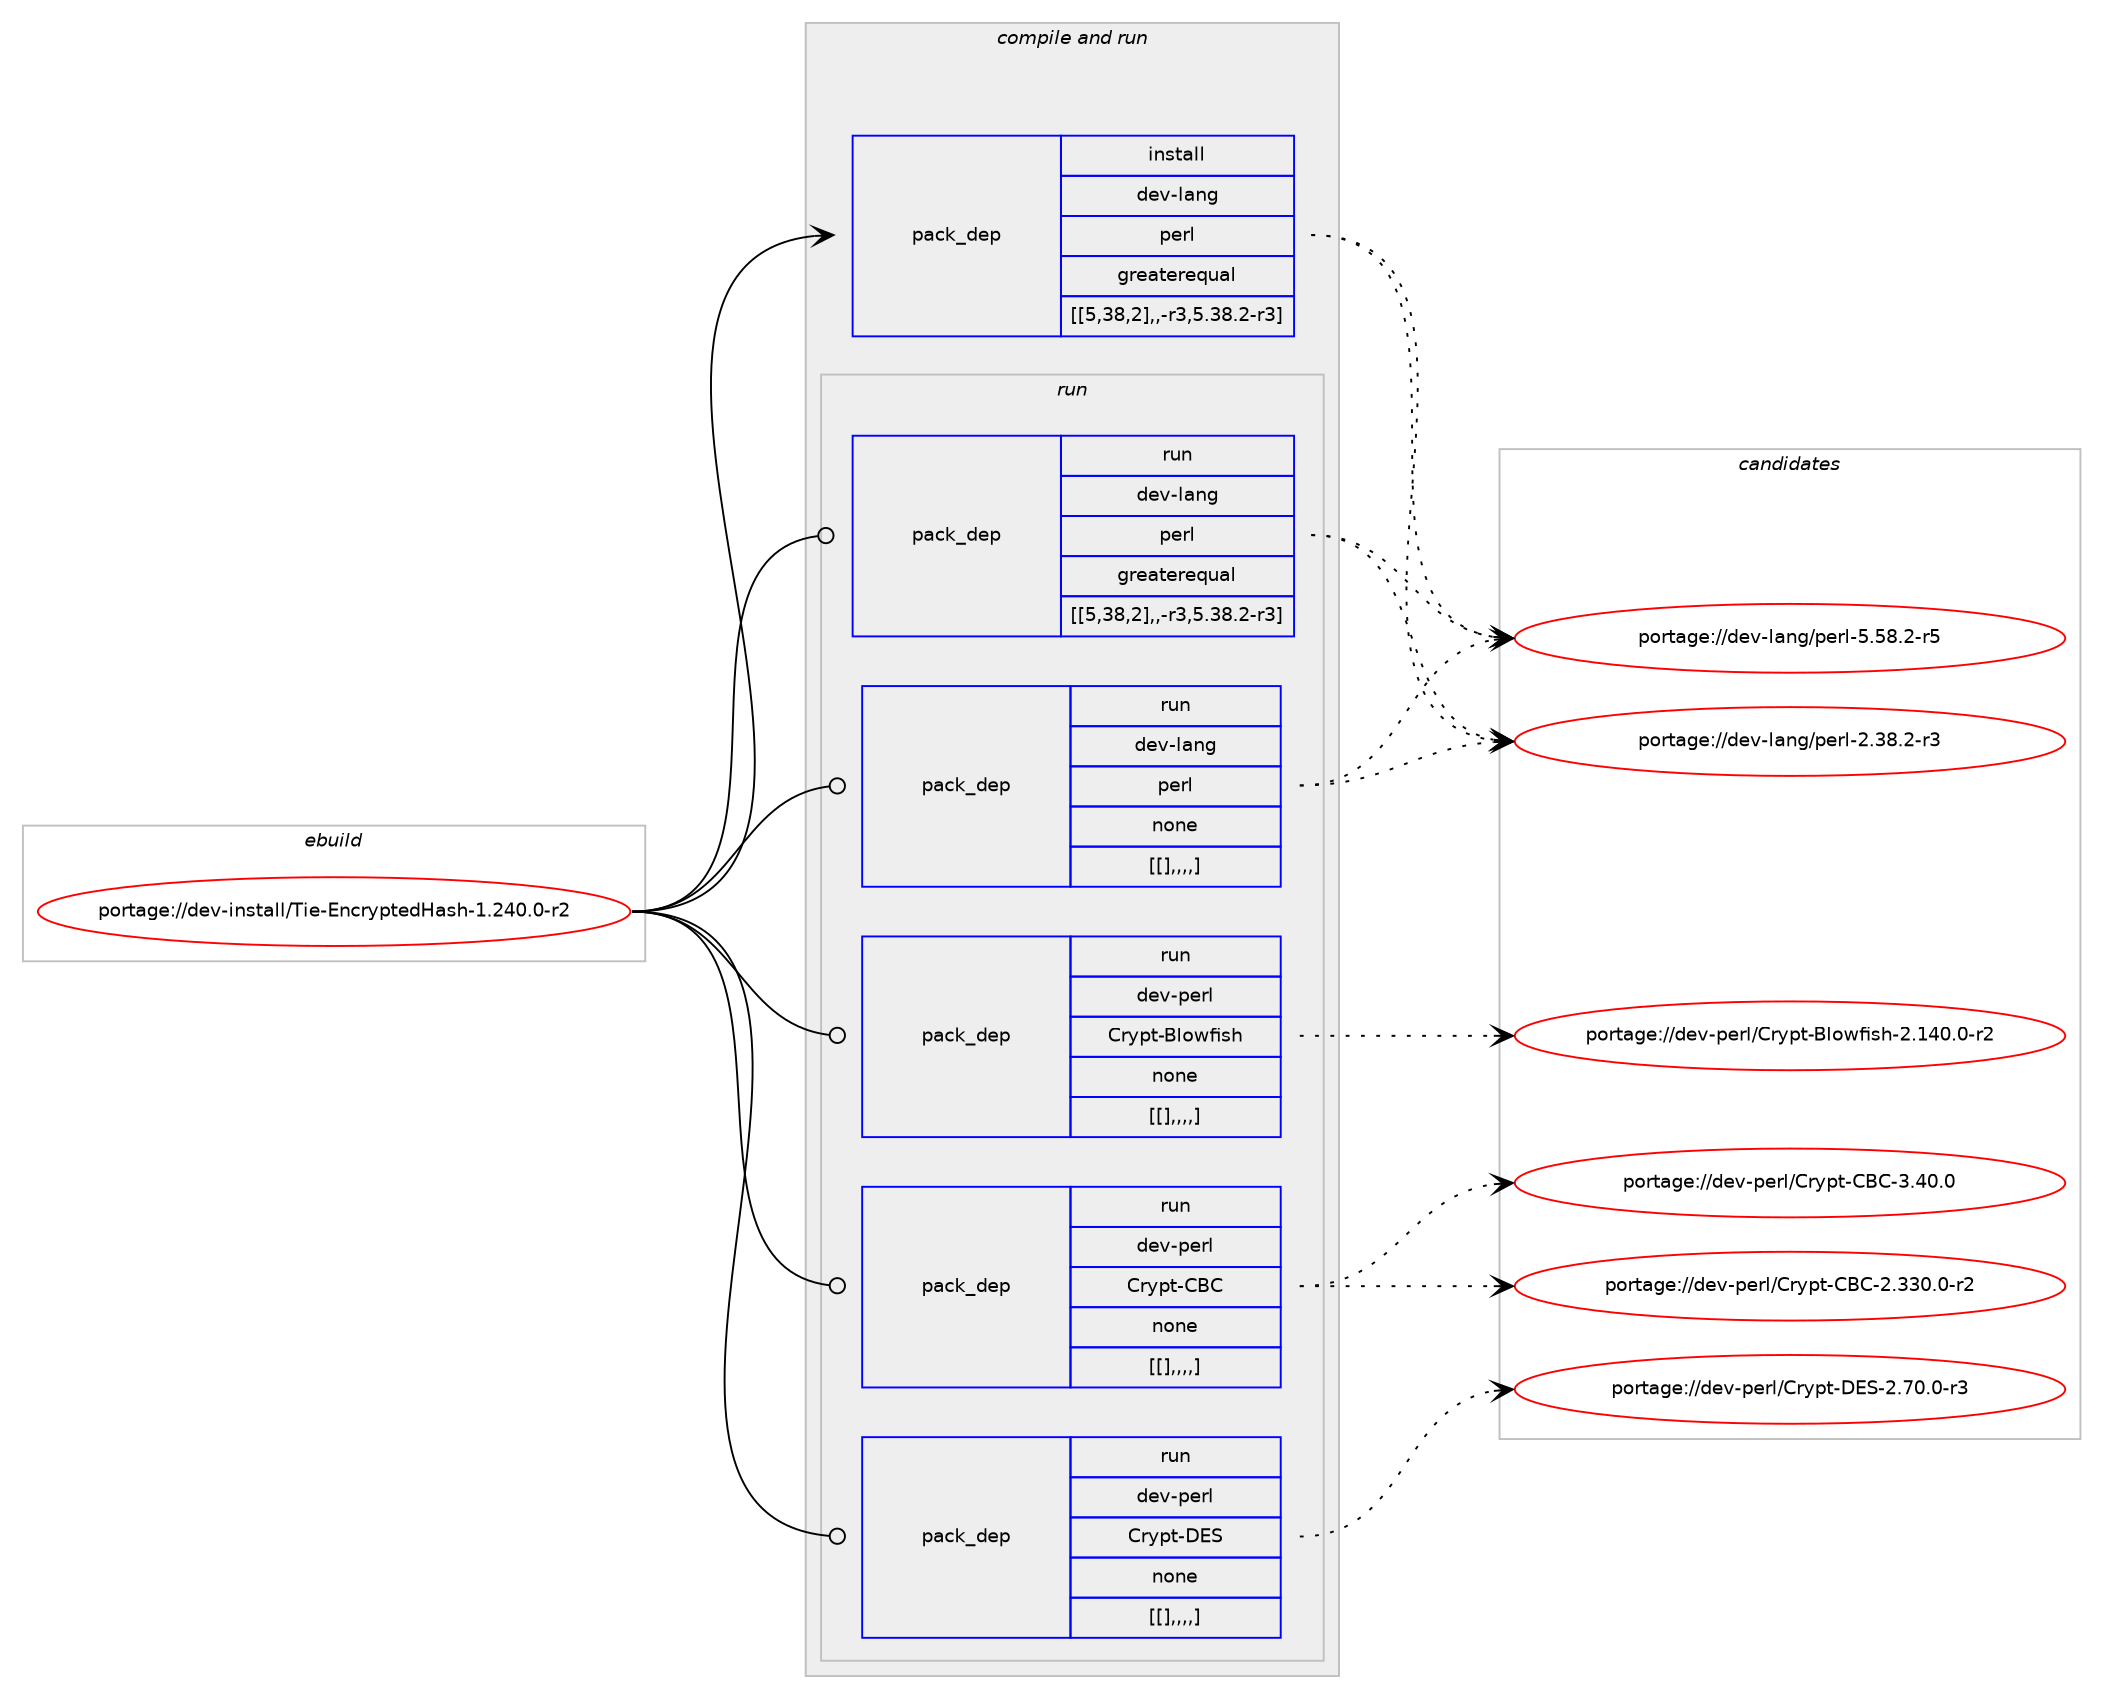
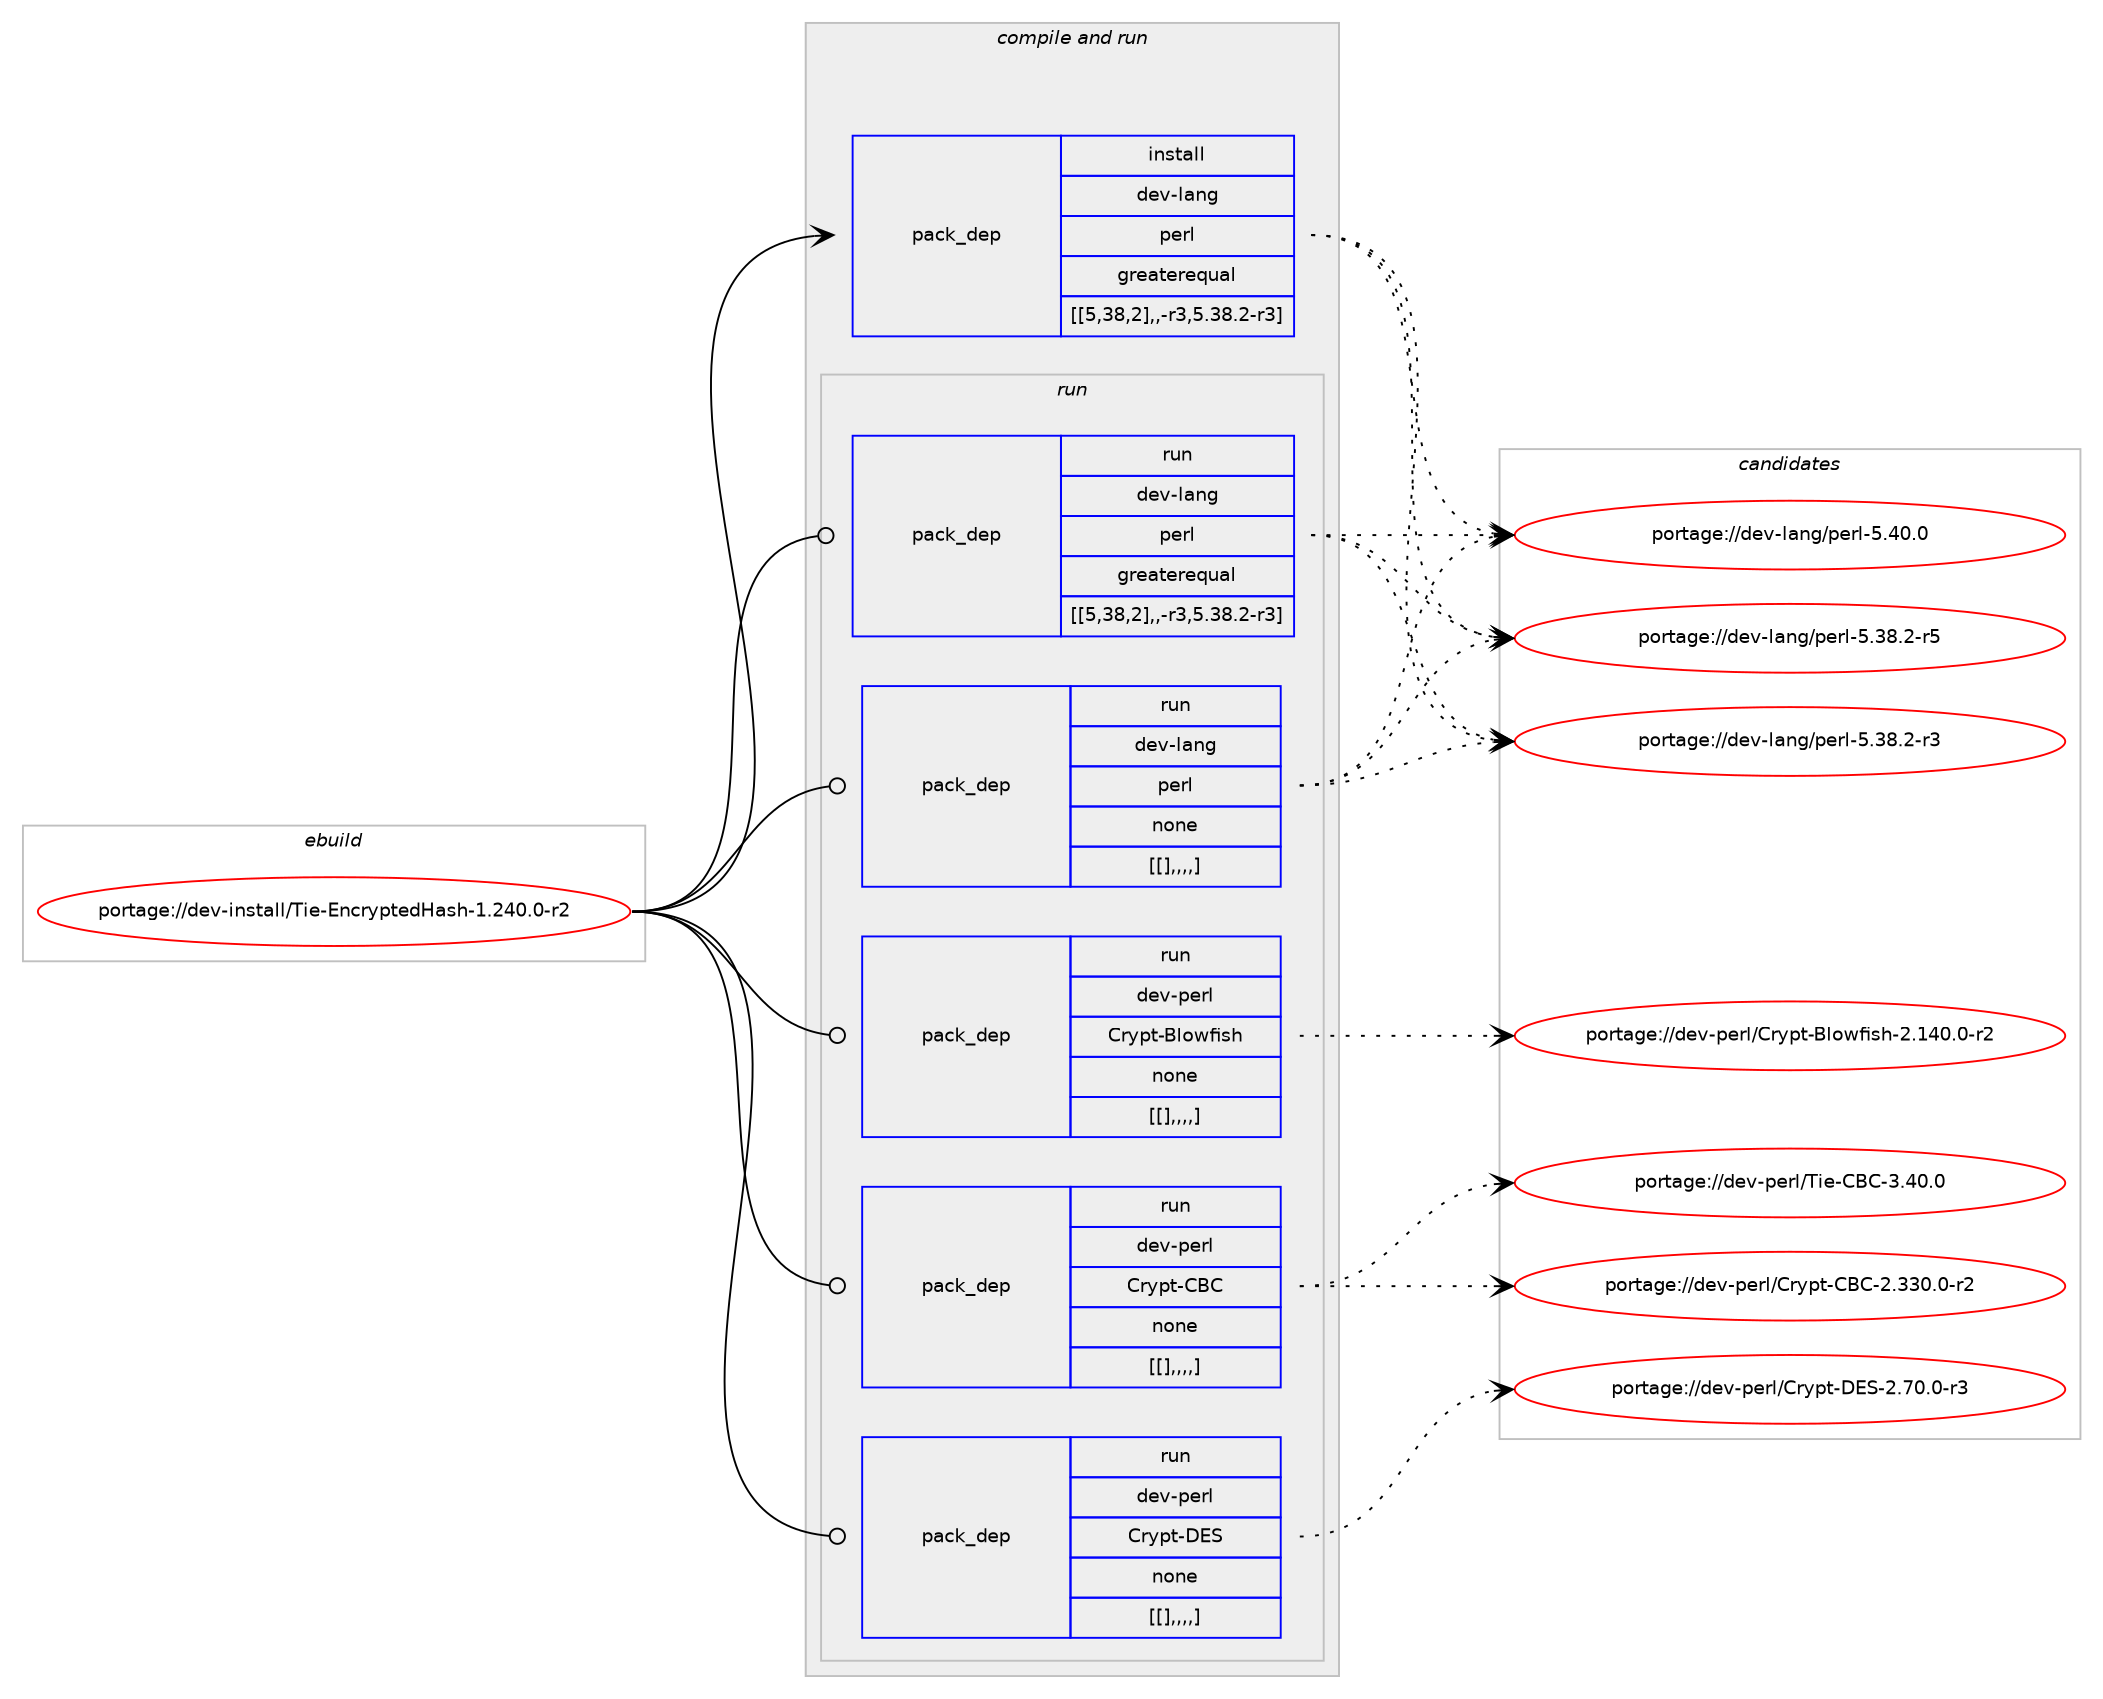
none -> (1790, 535)
(1790, 638) -> (1790, 638)
(1790, 742) -> (1790, 742)
(1790, 1183) -> (1790, 1183)
